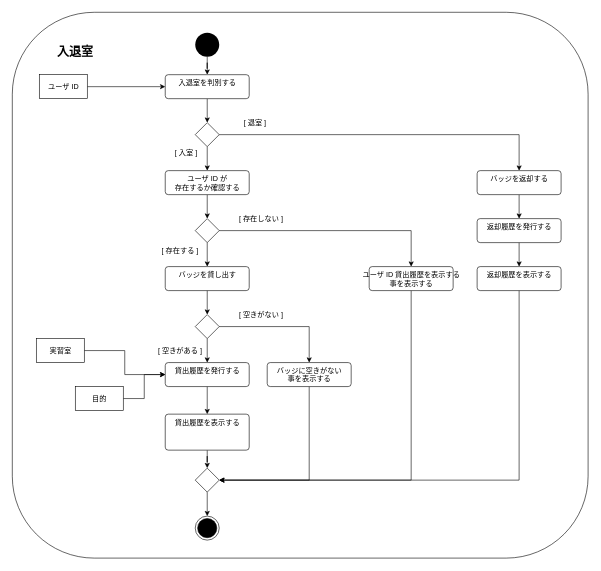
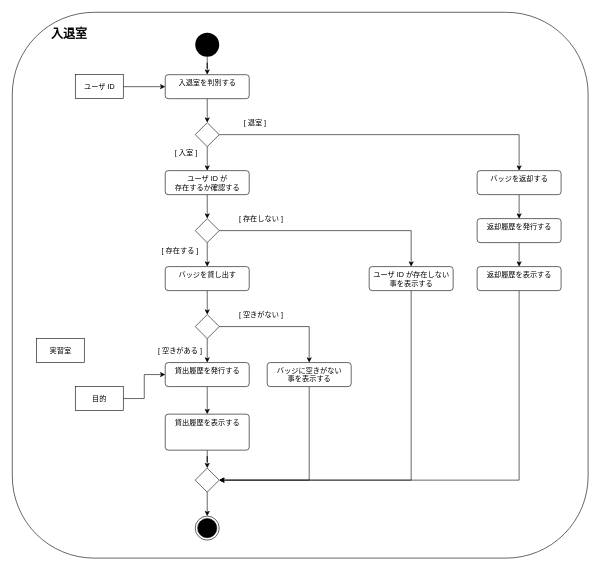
(75, 51) -> (69, 33)
(63, 87) -> (99, 87)
(412, 280) -> (412, 280)
(125, 351) -> none
